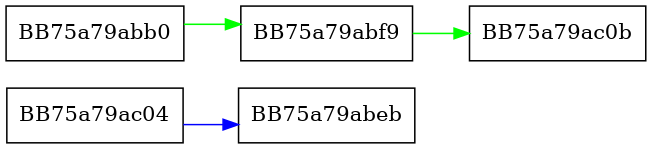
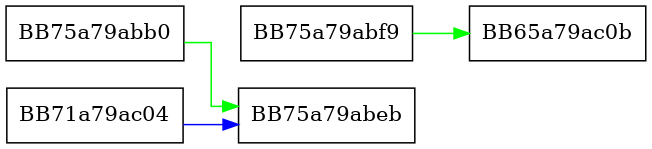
(205, 24) -> (211, 67)
(558, 33) -> (558, 33)
(95, 115) -> (95, 115)
